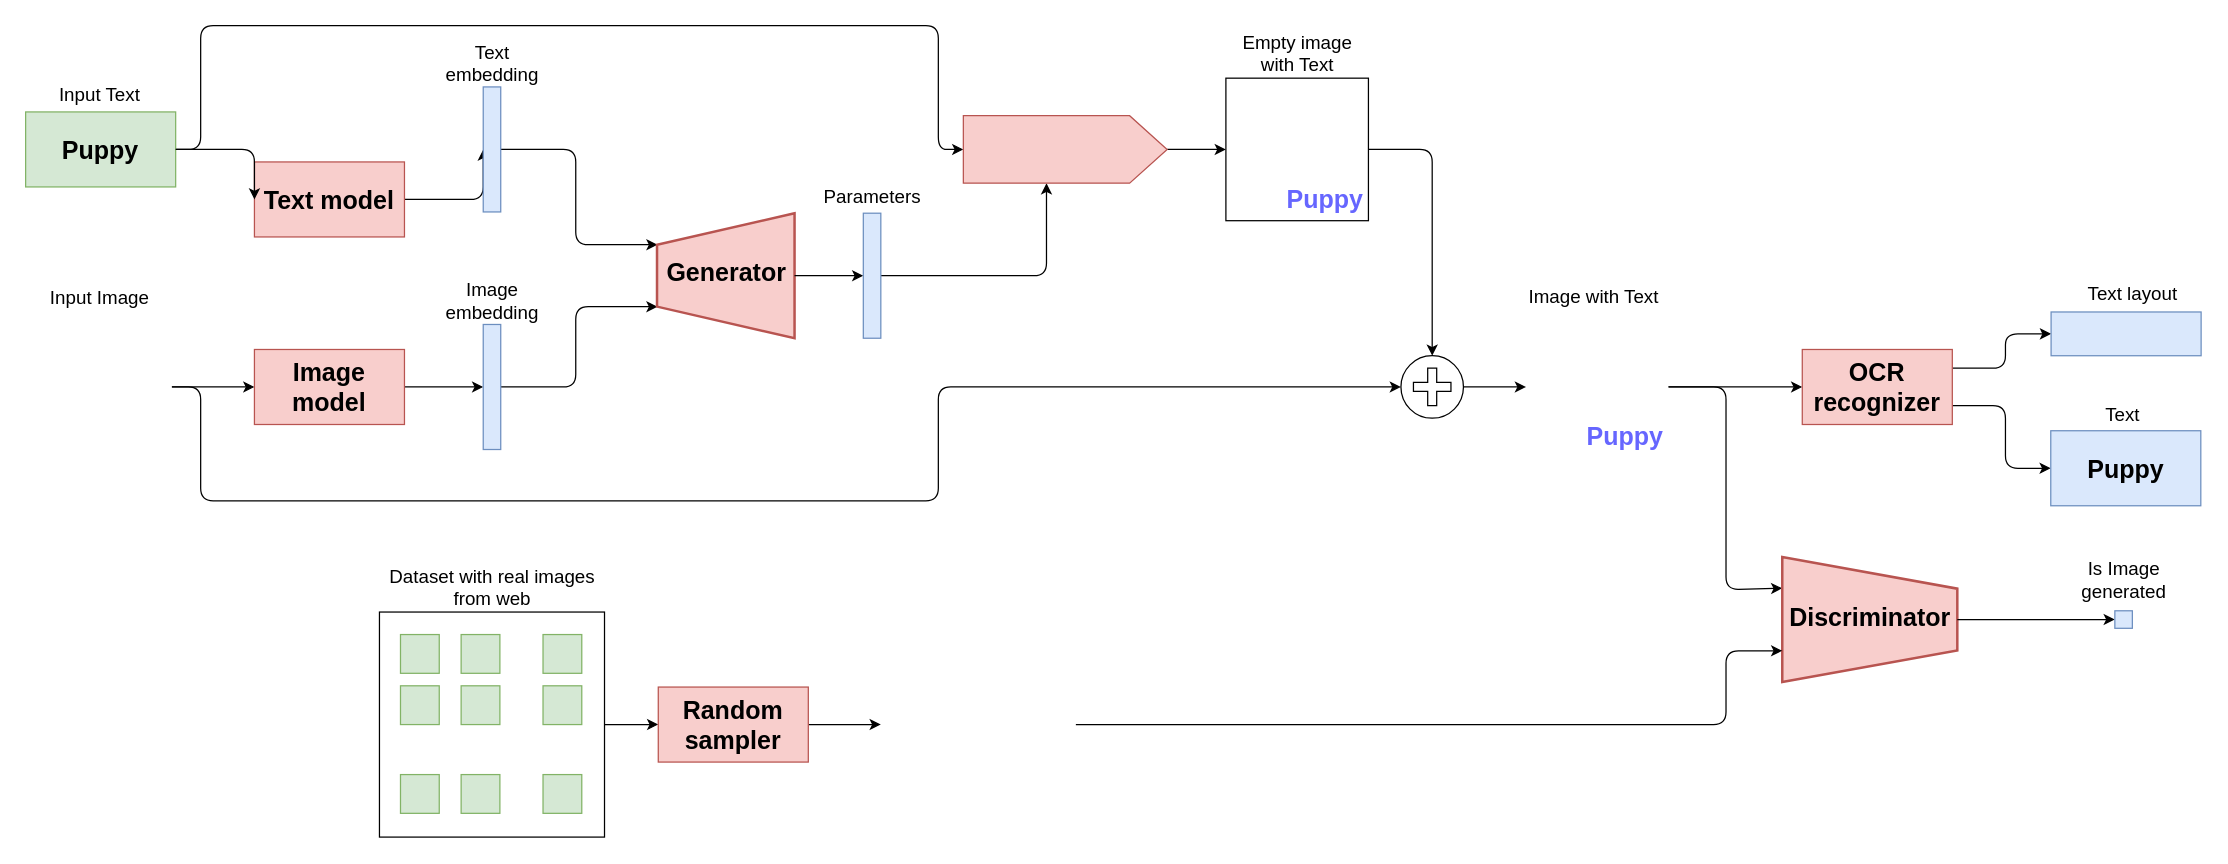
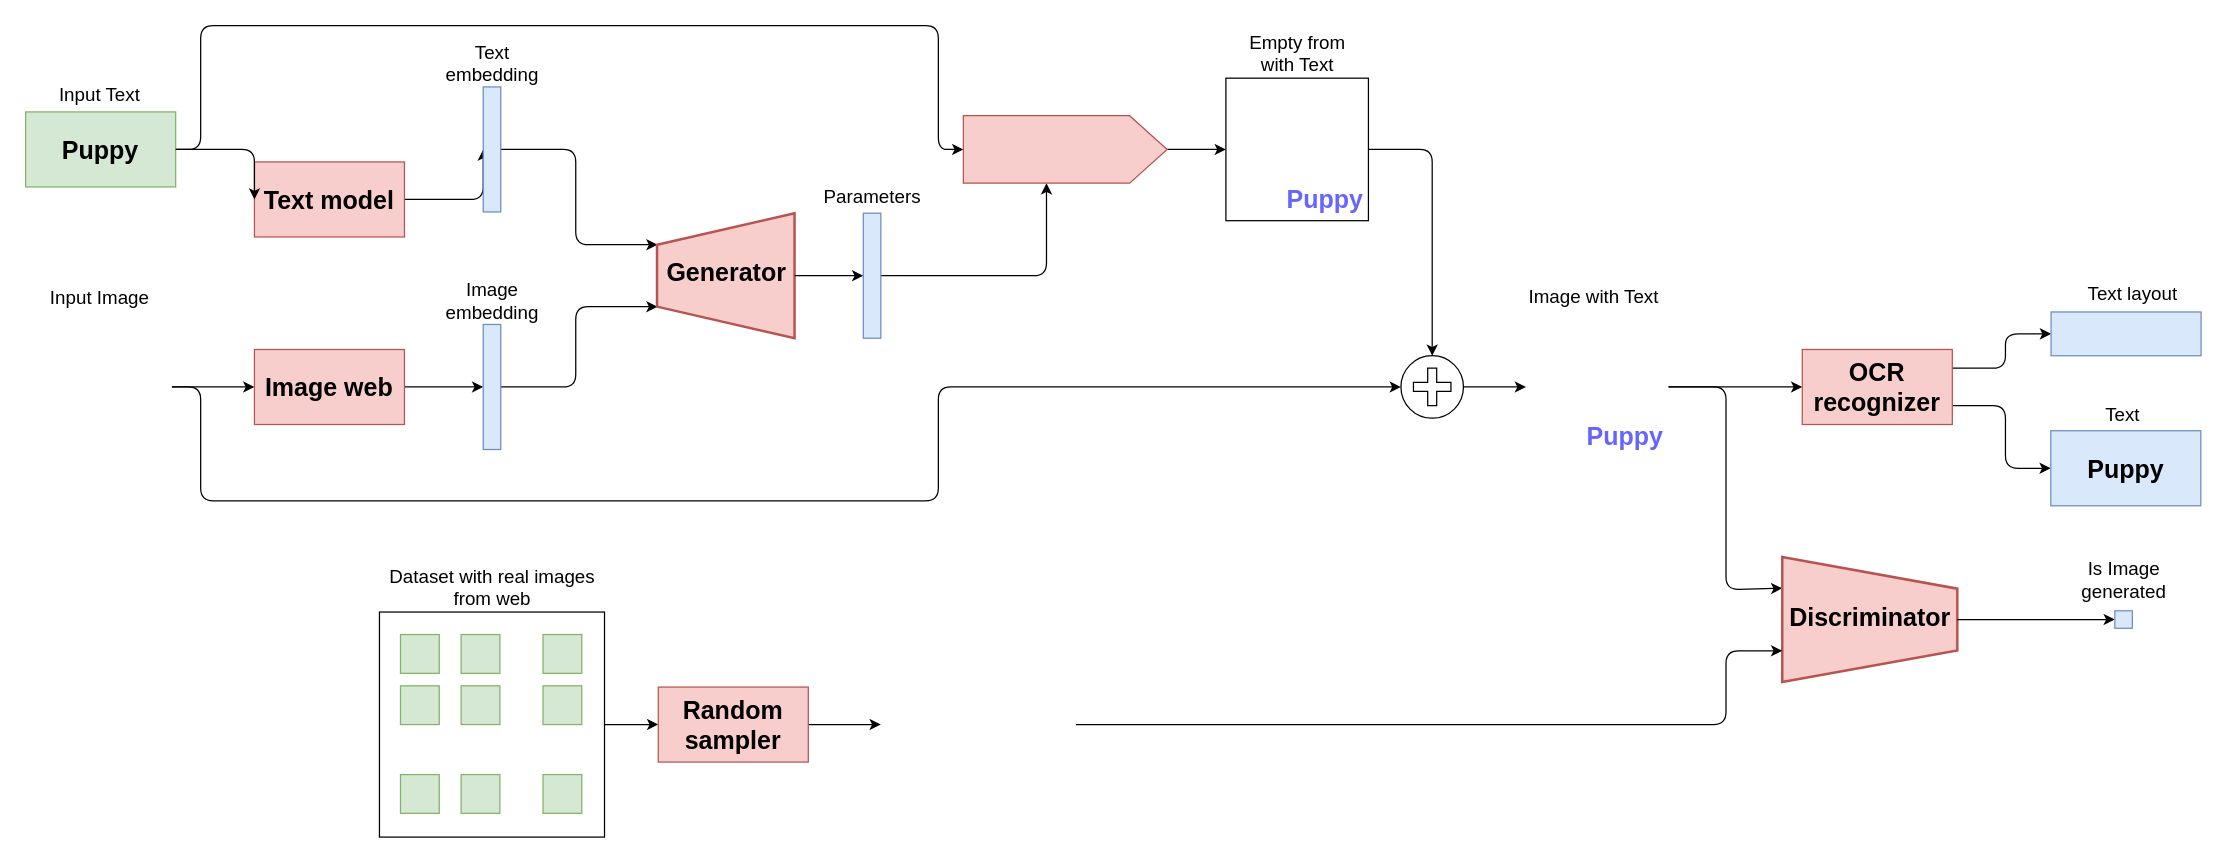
(1298, 50) -> (1298, 50)
(329, 387) -> (329, 387)
